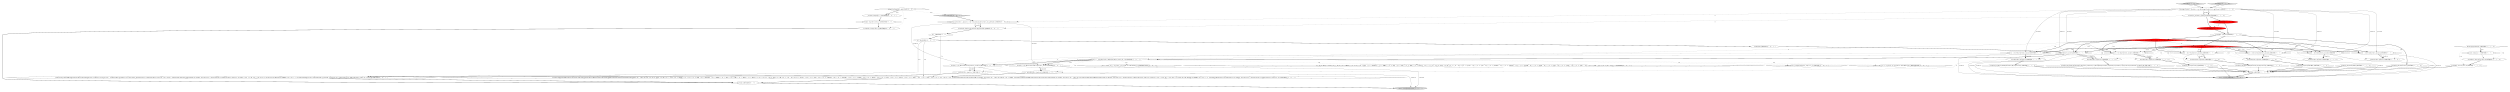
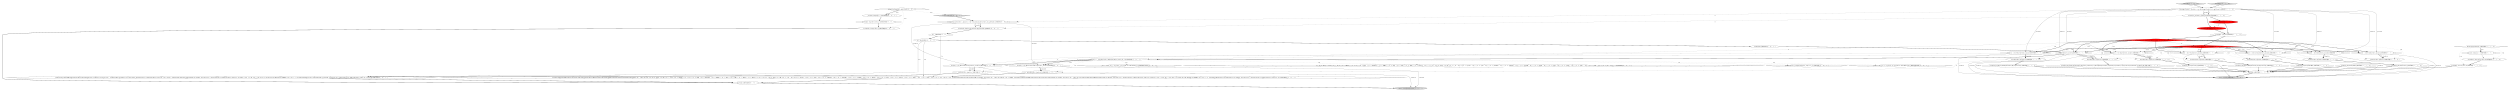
(2331, 42) -> (2364, 63)
